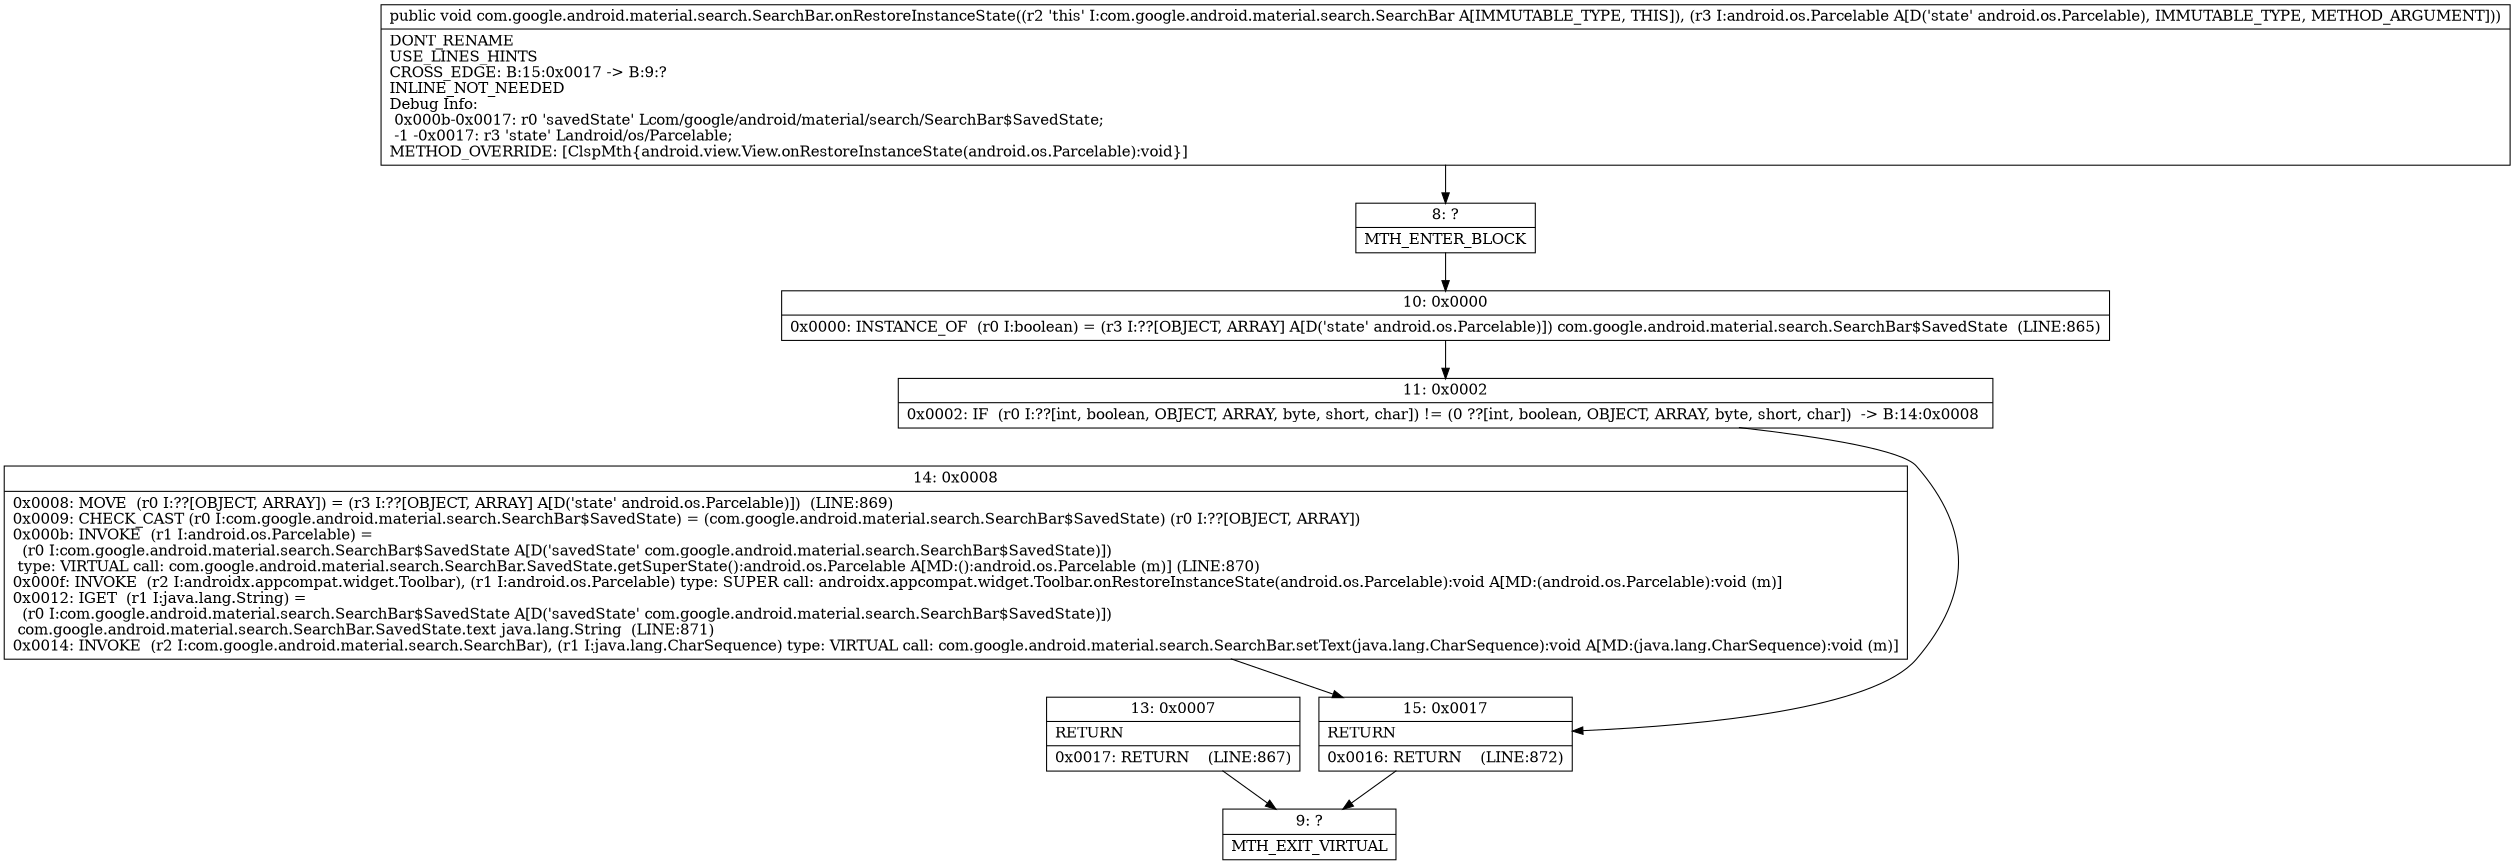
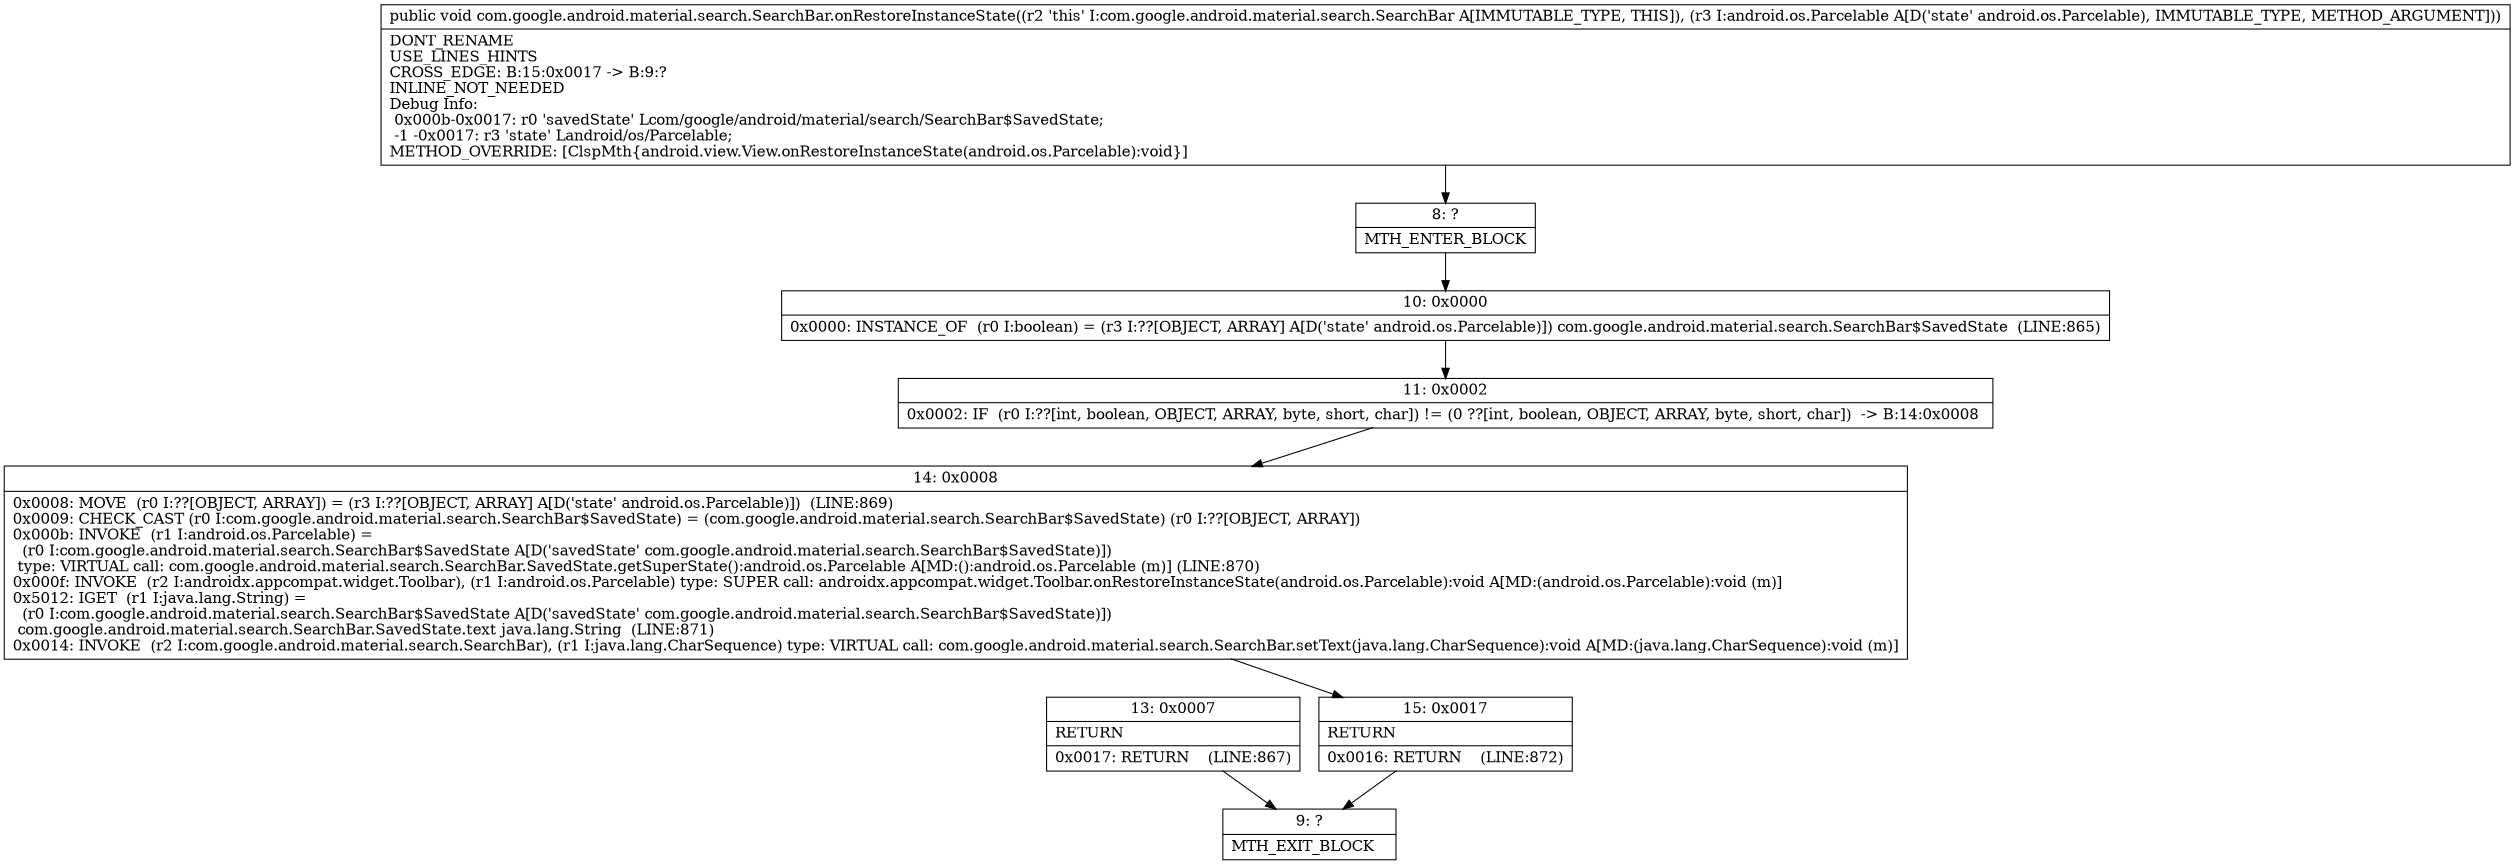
(162, 598) -> (162, 598)
(1932, 638) -> (1318, 445)
(1309, 847) -> (1303, 847)
